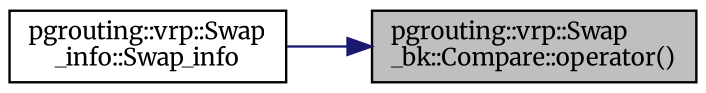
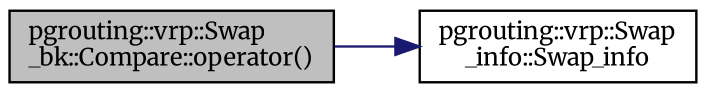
(317, 47) -> (365, 47)
